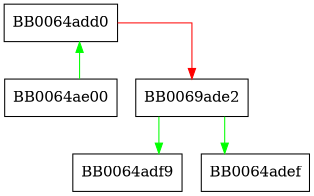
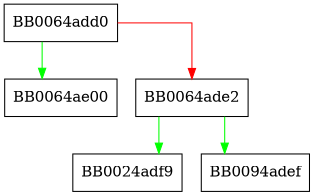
(80, 66) -> (42, 55)
(192, 98) -> (192, 98)
(127, 173) -> (127, 173)
(255, 173) -> (255, 173)
